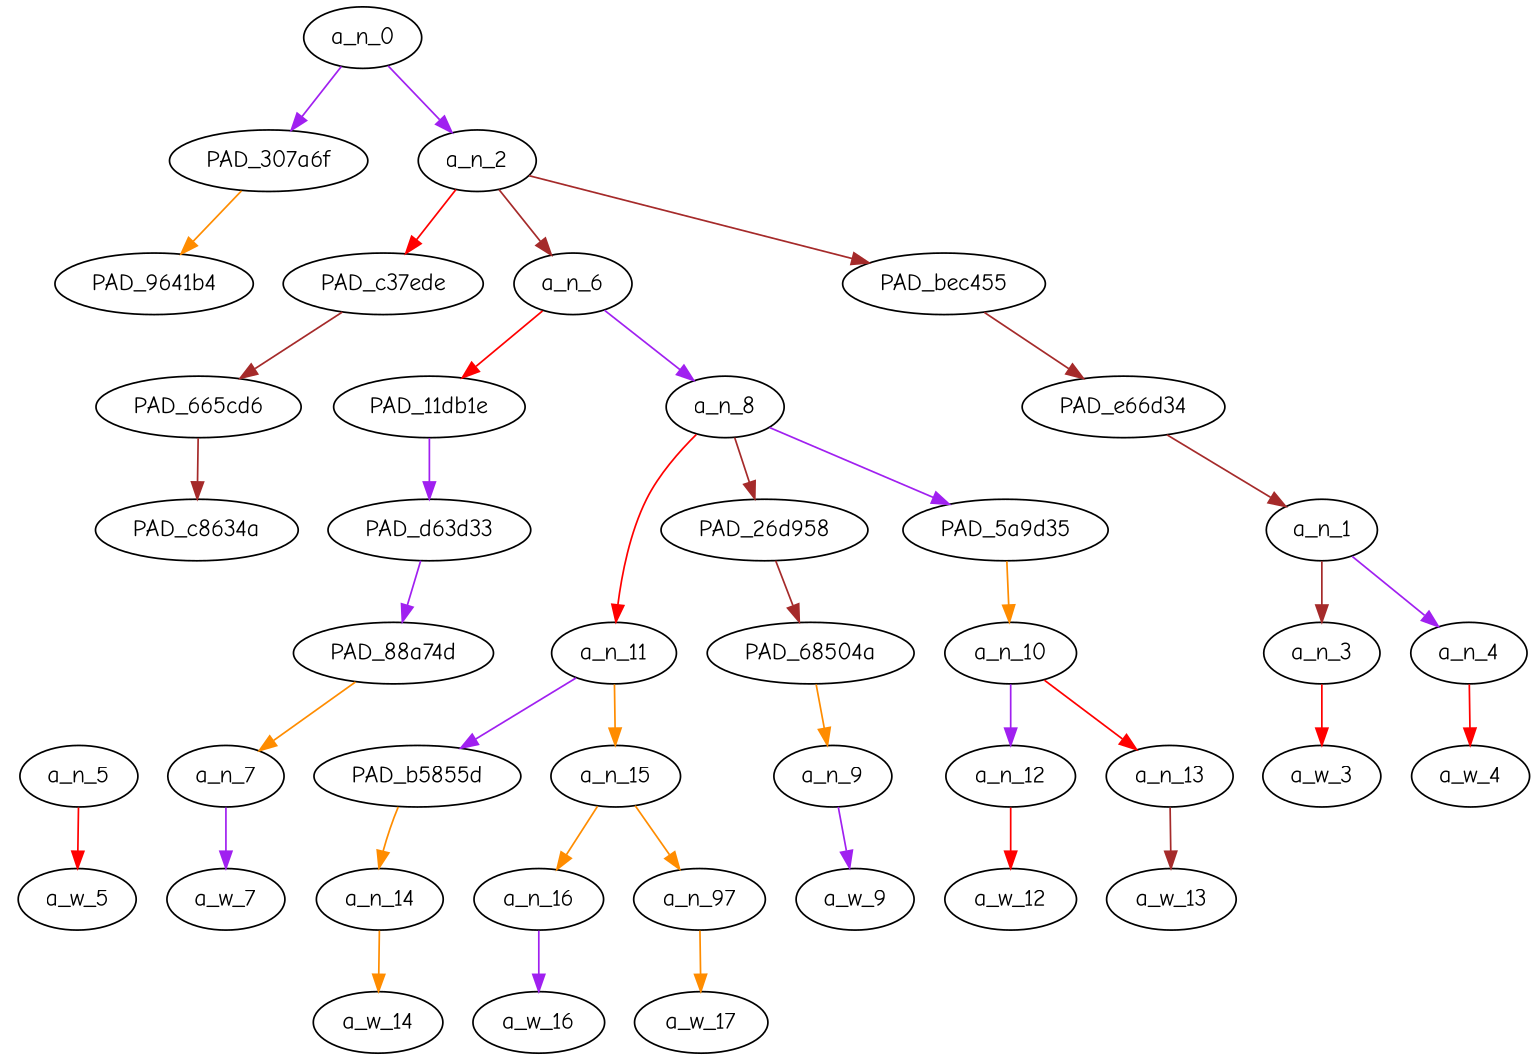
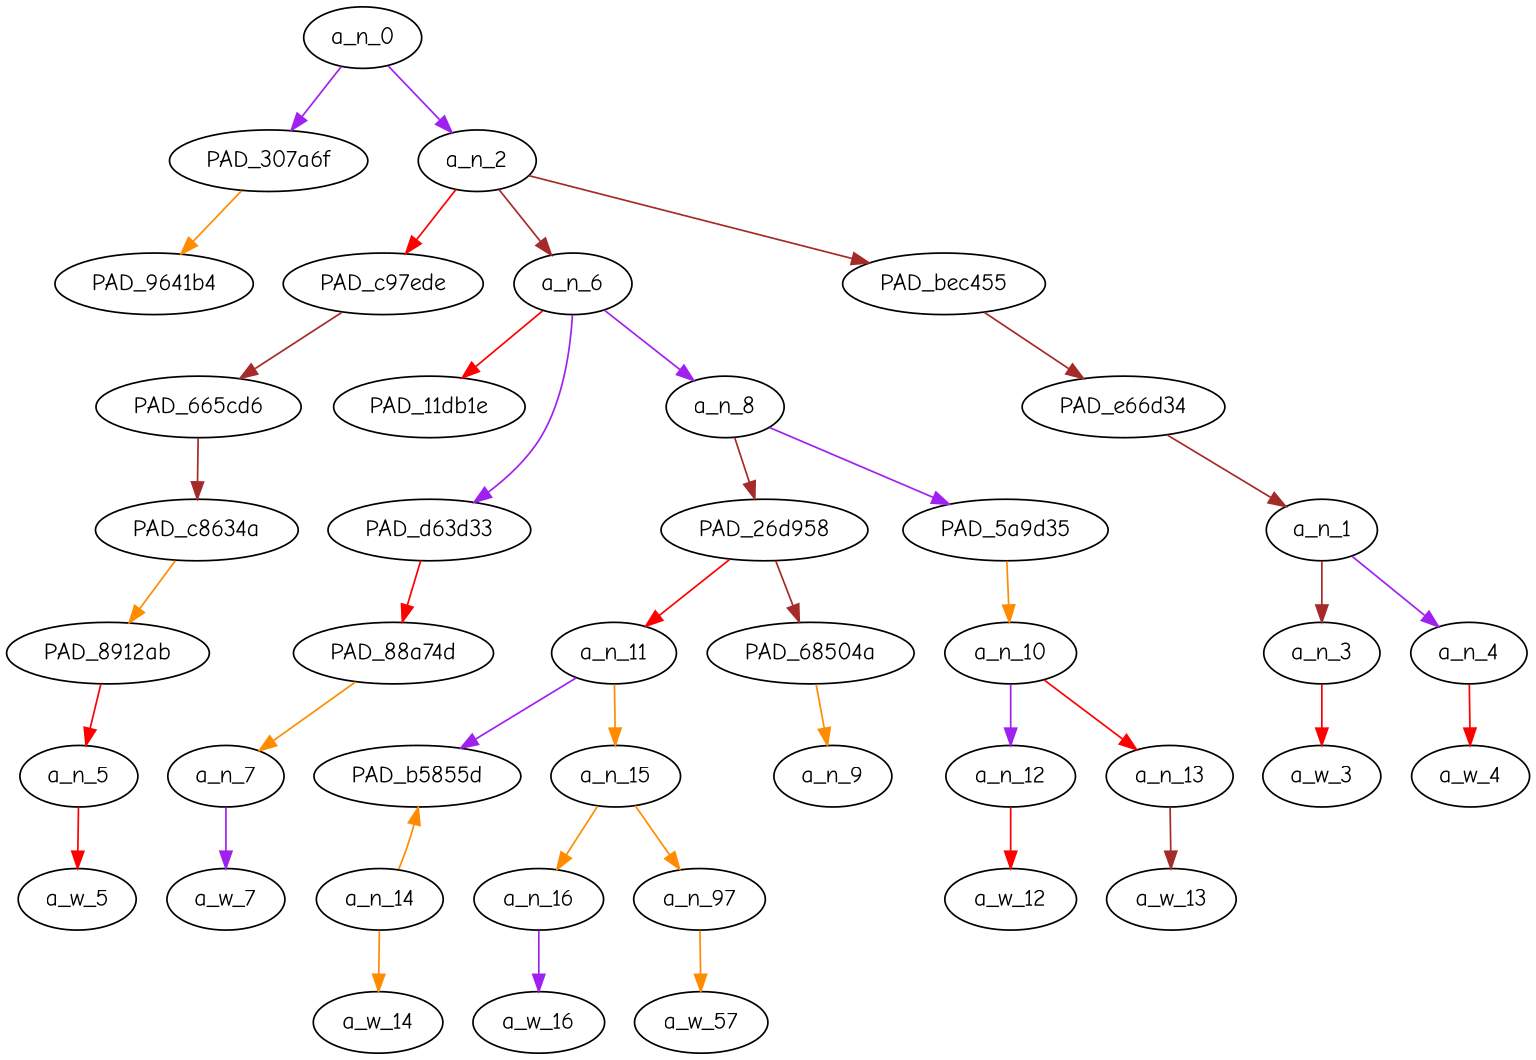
(383, 284) -> (383, 284)
(429, 460) -> (552, 415)
(641, 512) -> (694, 588)
(414, 583) -> (414, 583)
none -> (108, 653)
(390, 829) -> (407, 847)
(855, 899) -> none
(701, 1022) -> (701, 1022)
